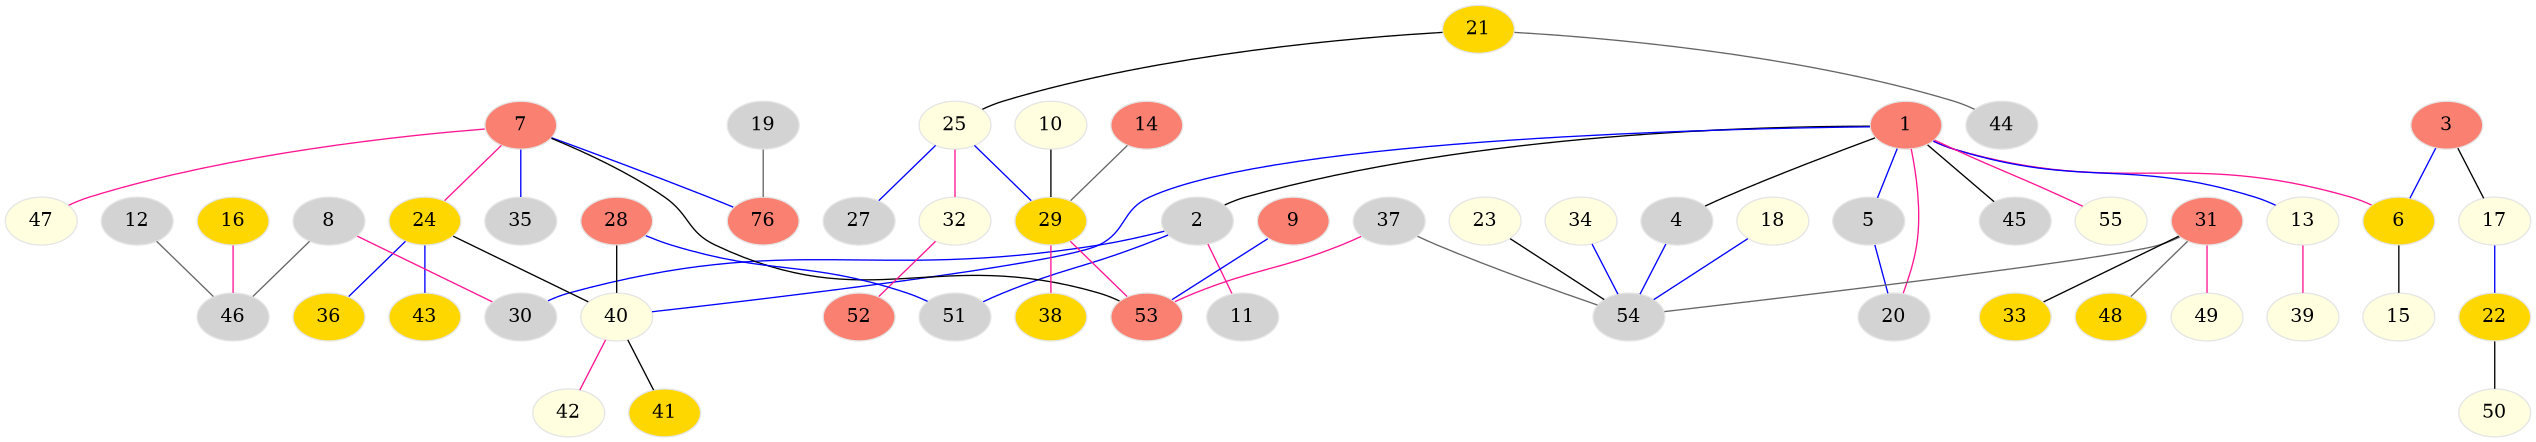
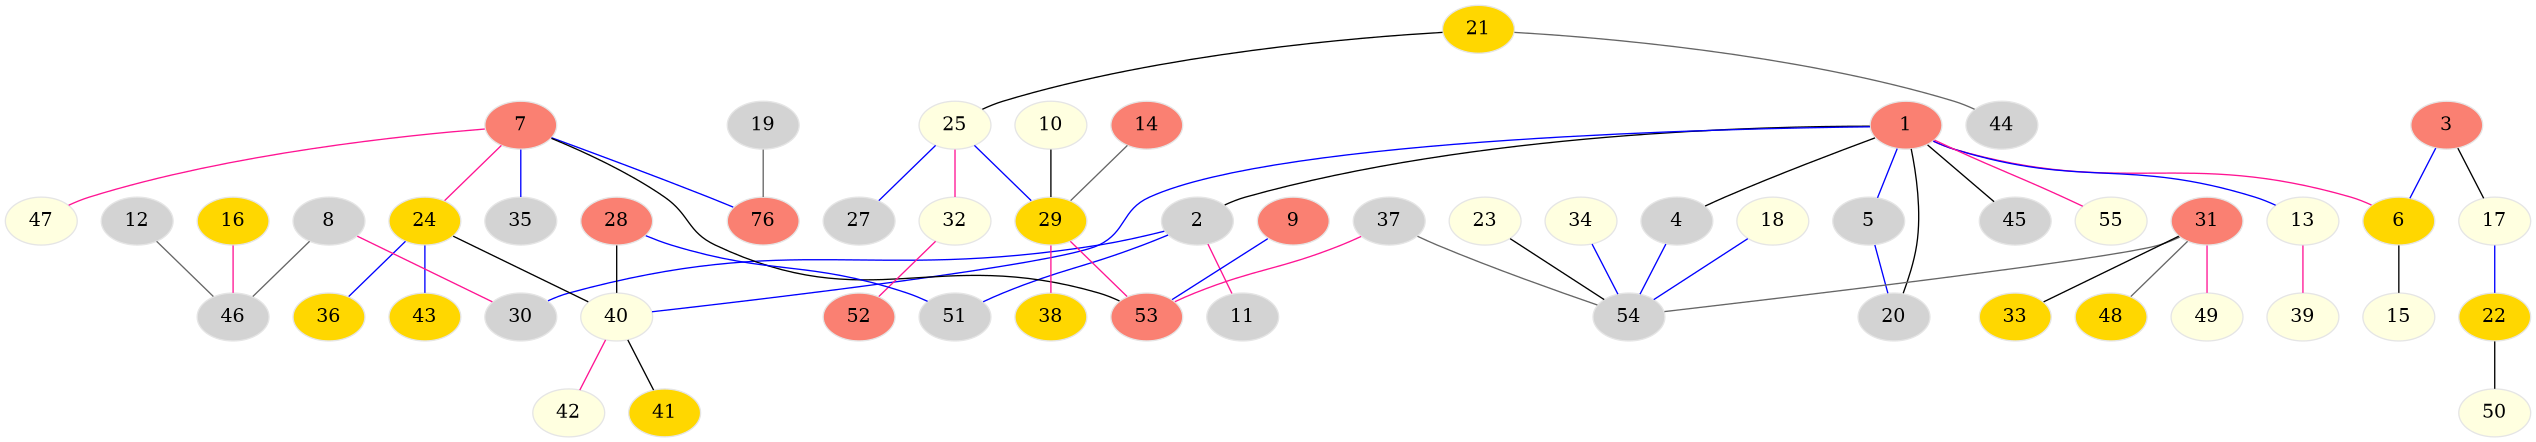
(1919, 222) -> (1919, 222)
